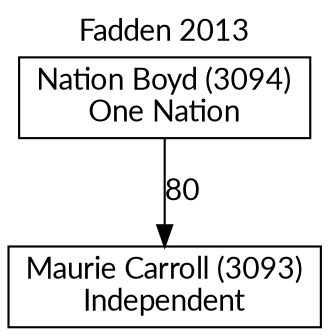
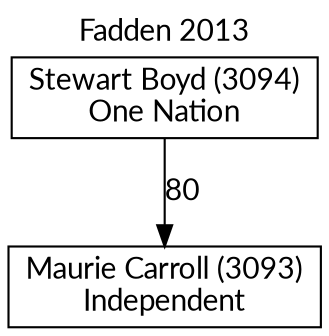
(165, 98) -> (165, 98)
